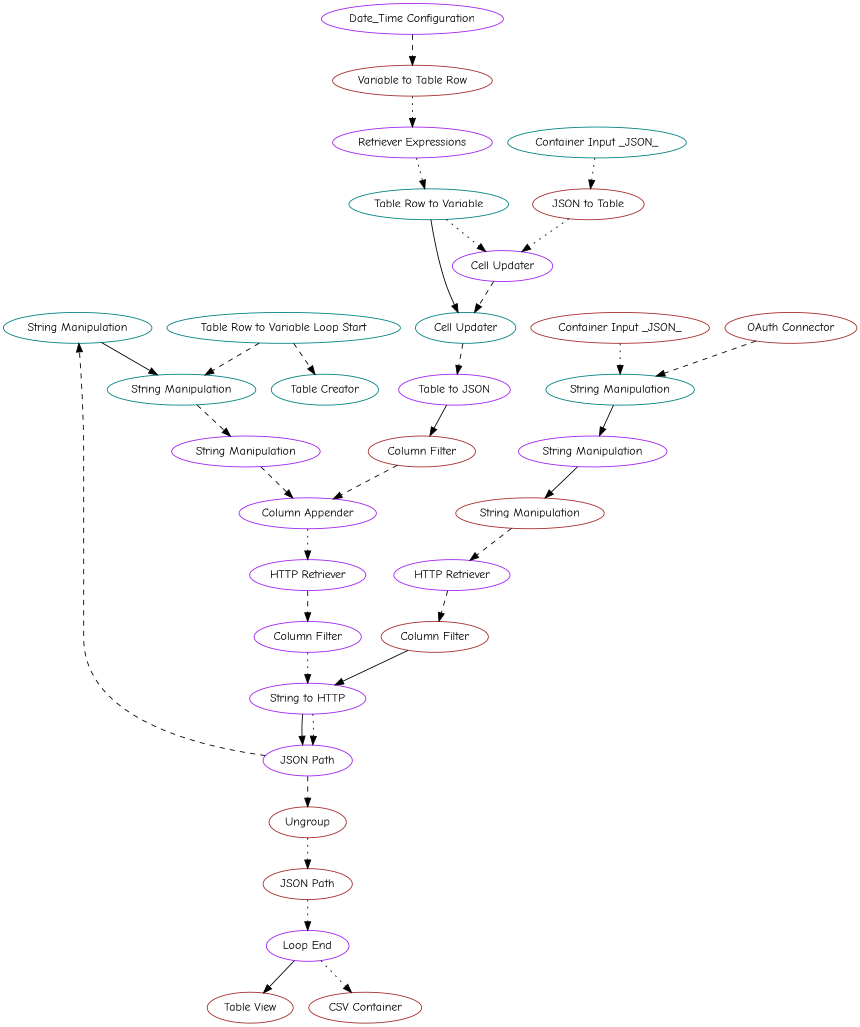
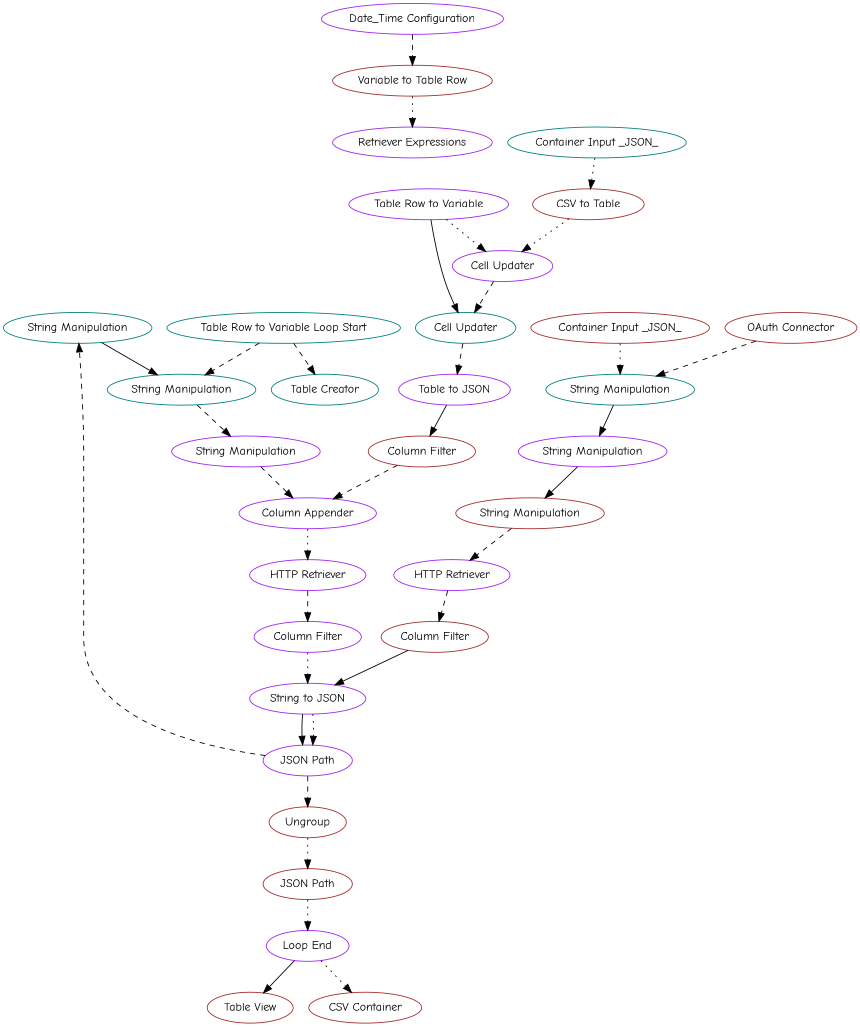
(419, 169) -> none
(429, 204) -> (429, 204)
(588, 204) -> (588, 204)
(308, 699) -> (308, 699)
